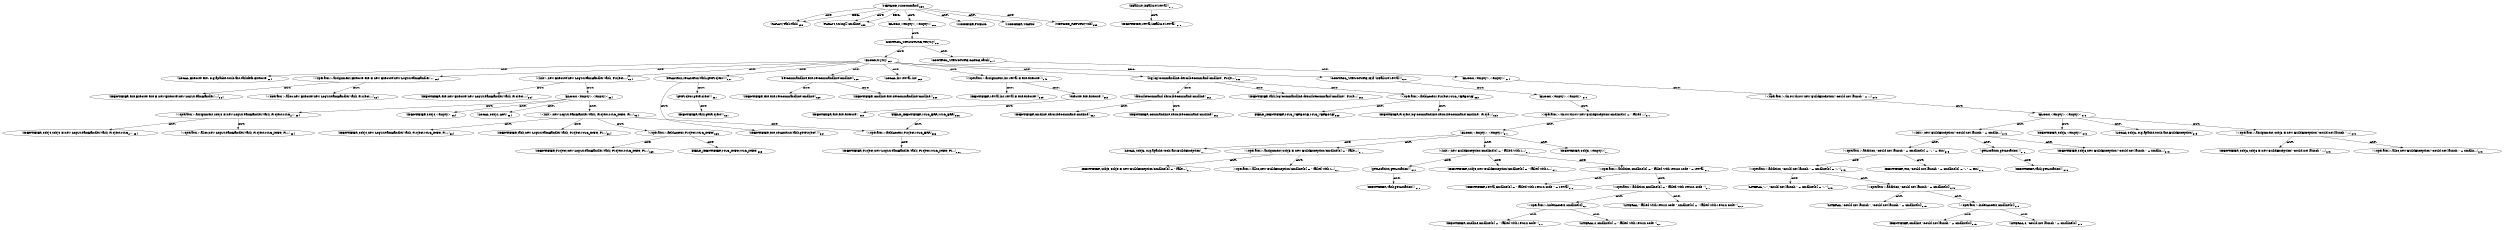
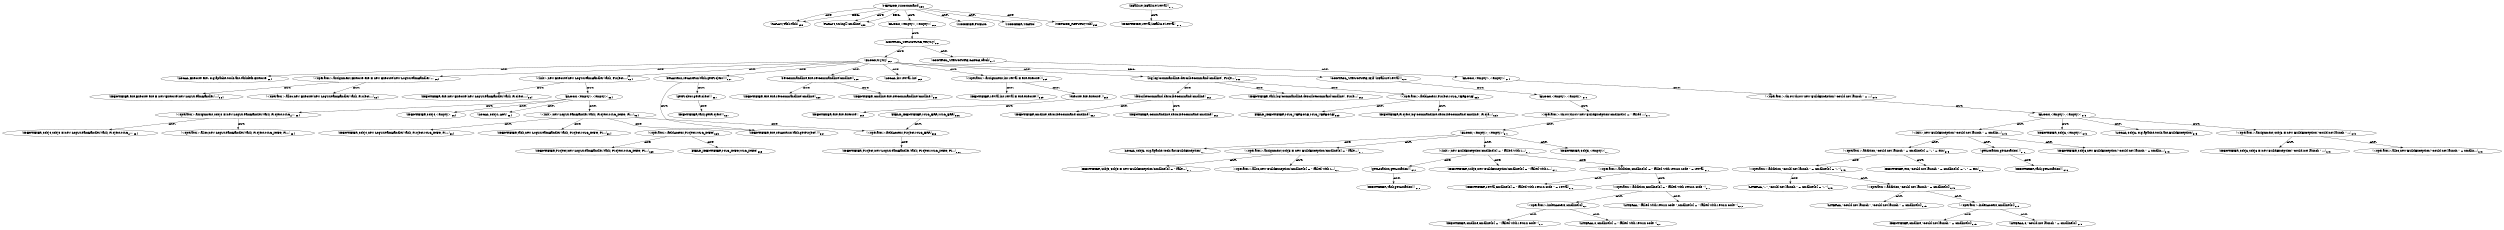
(1045, 78) -> (1045, 78)
(621, 126) -> (678, 128)
